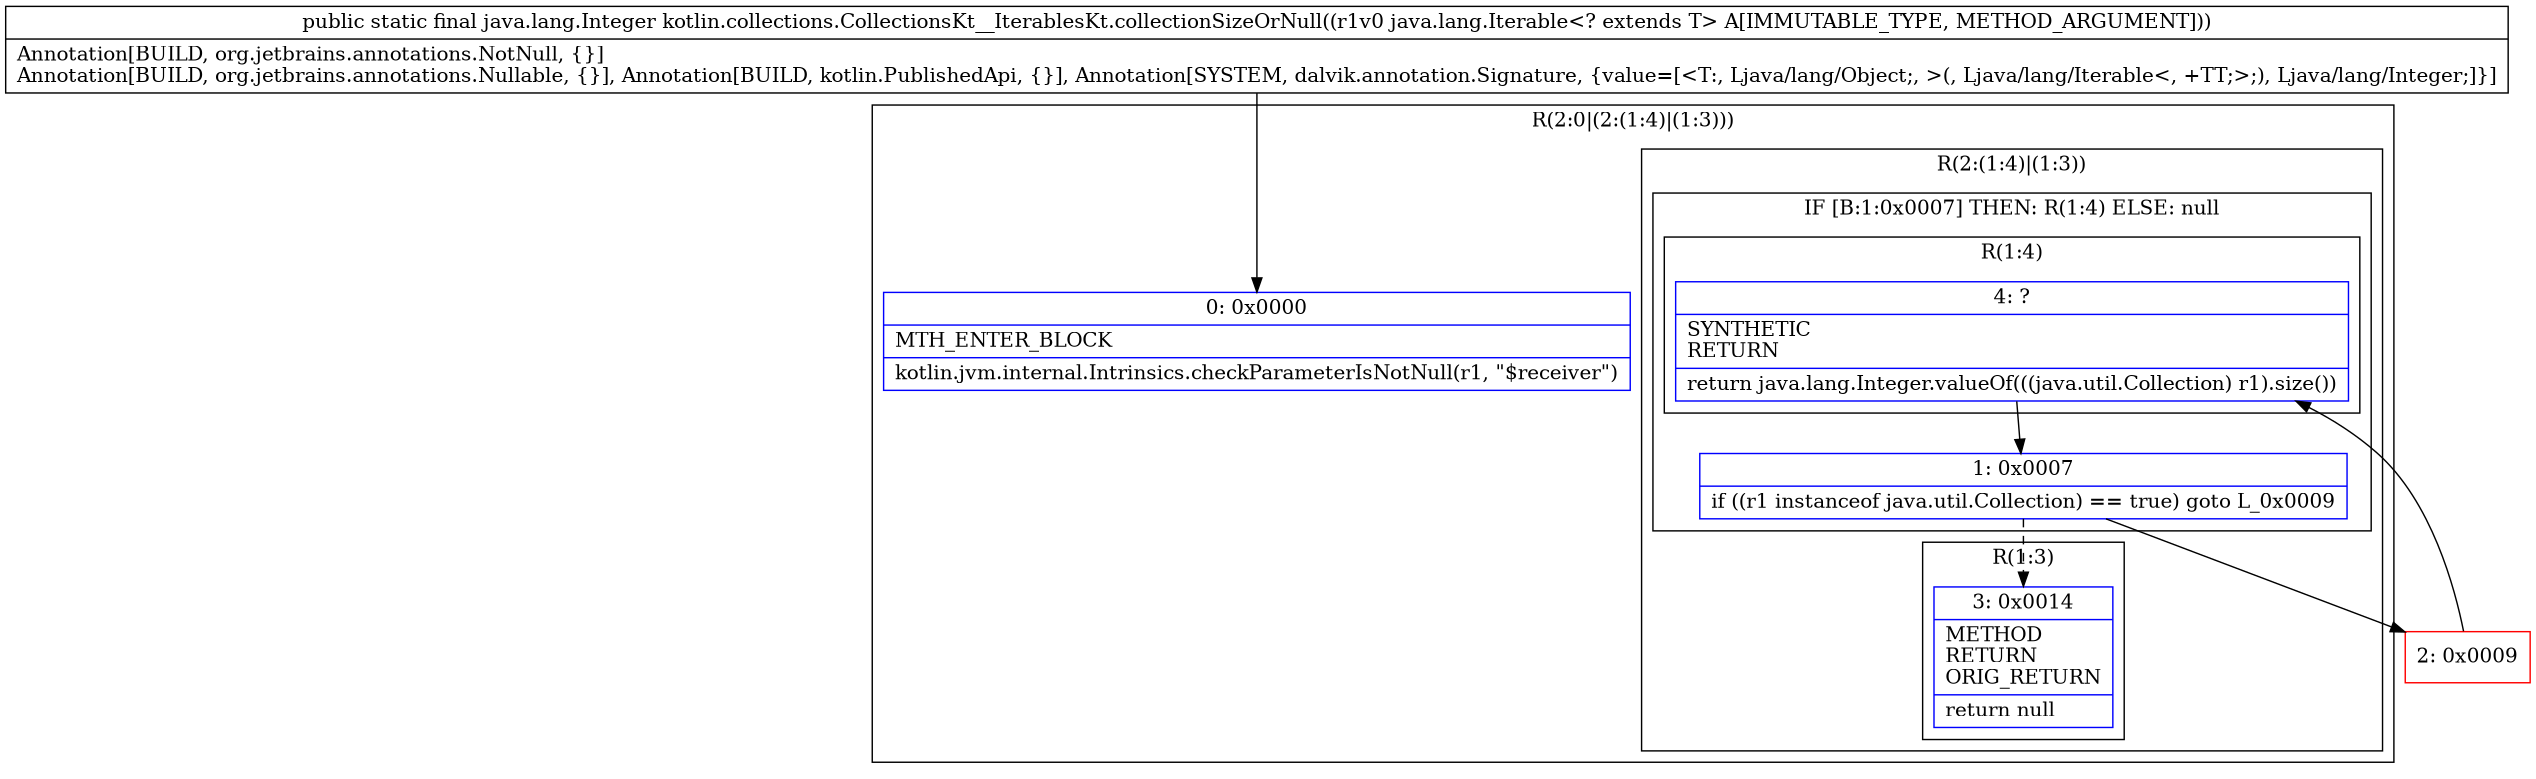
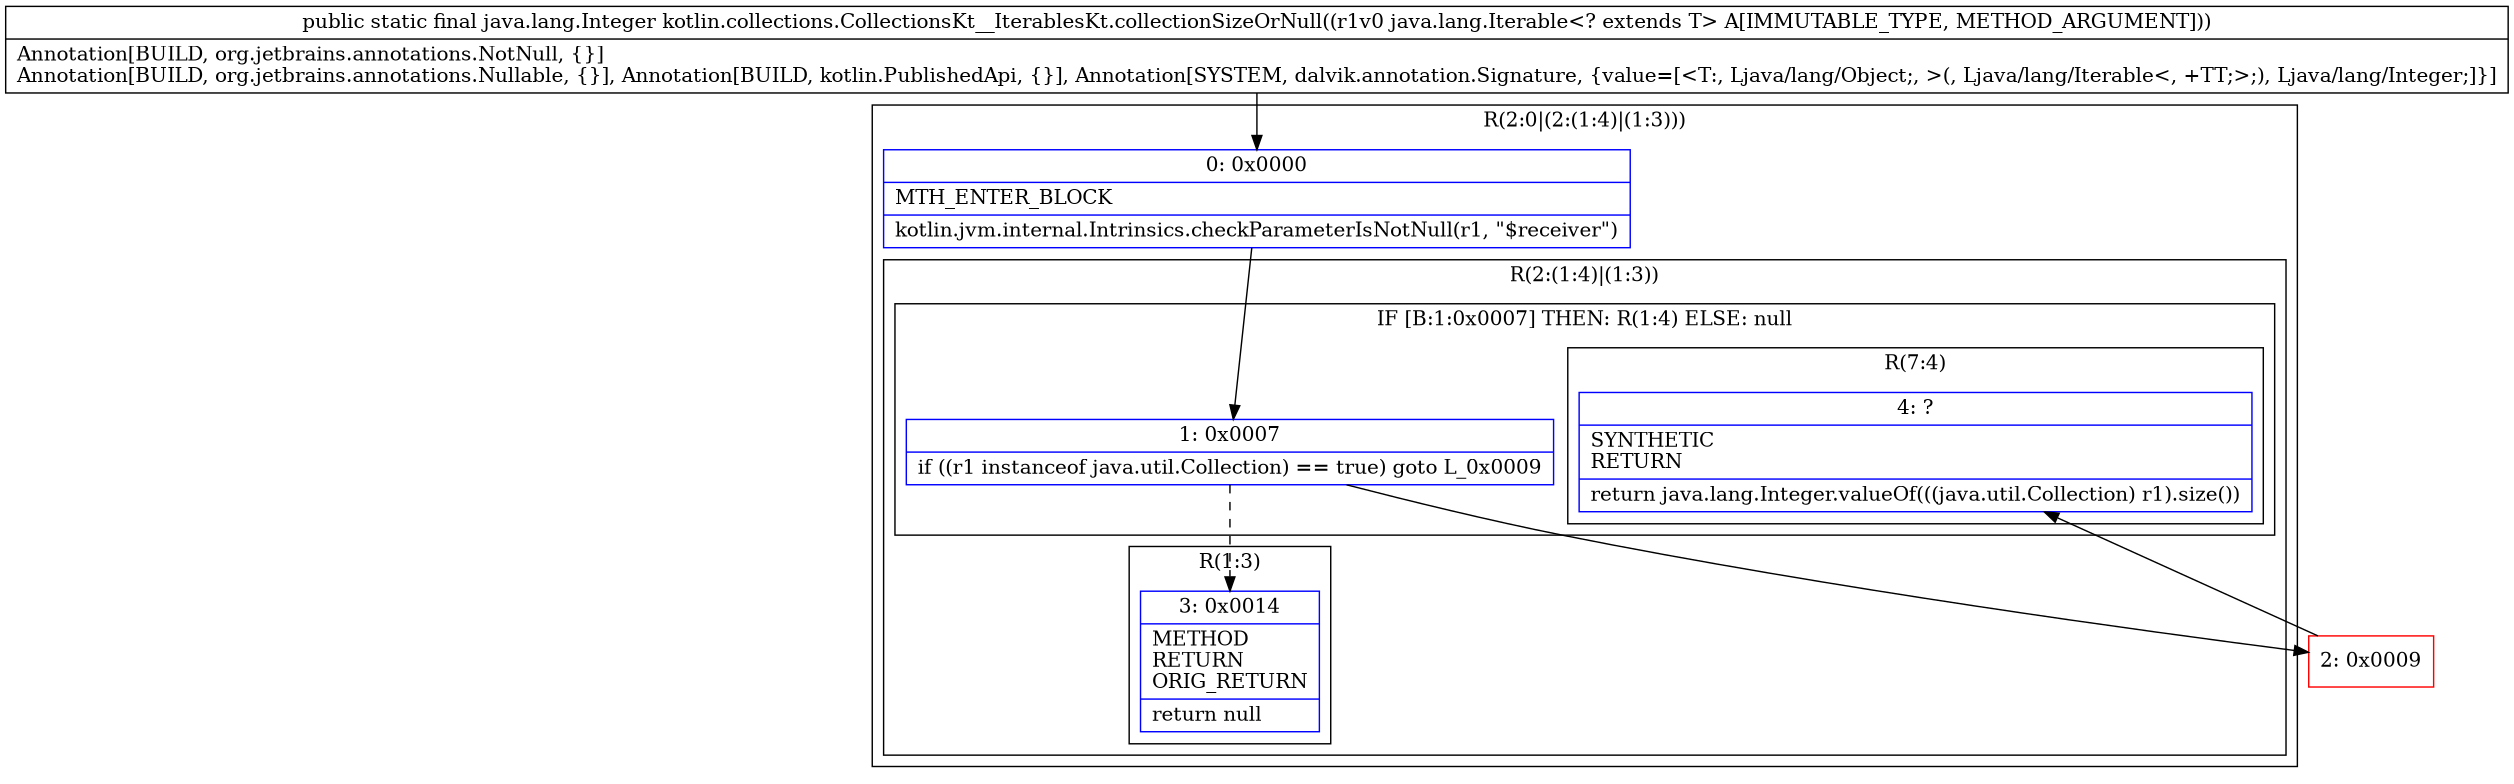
(2012, 253) -> (1916, 364)
(2018, 422) -> (1243, 327)
